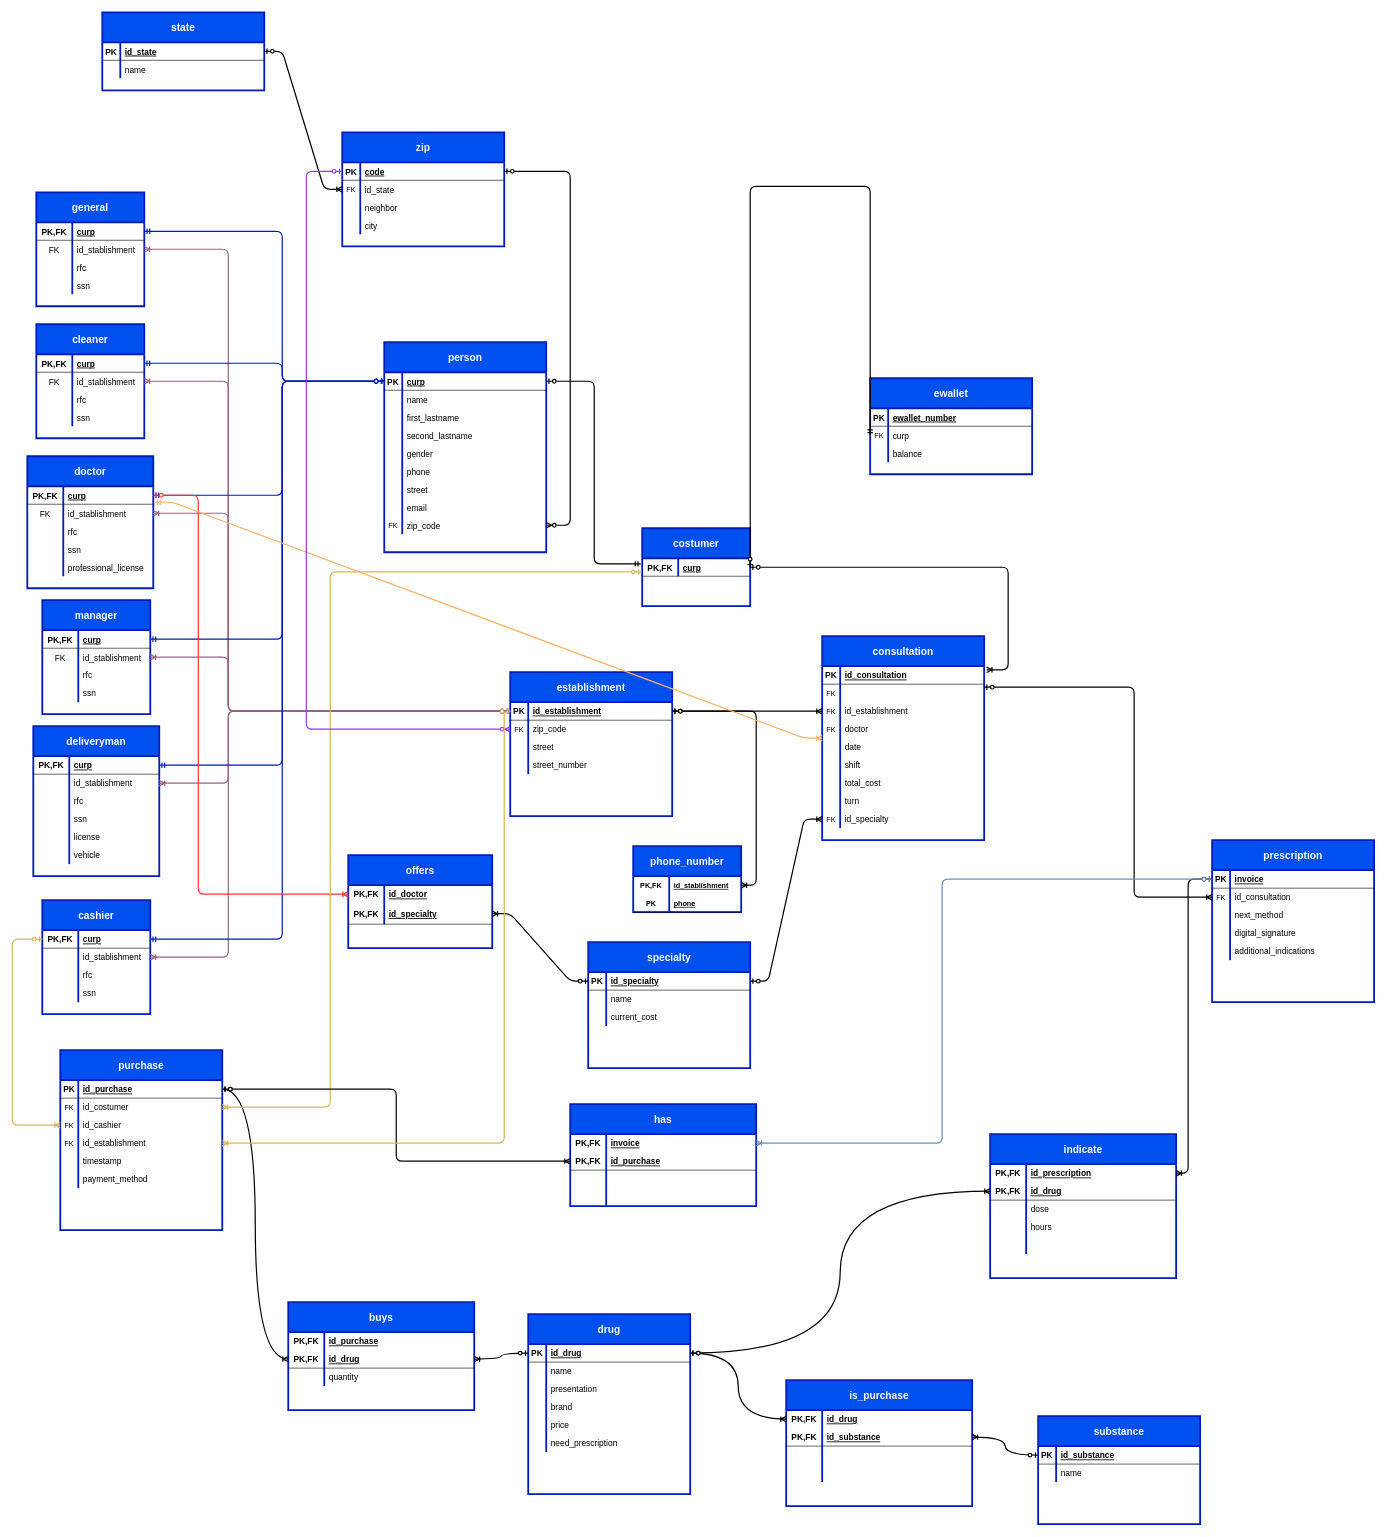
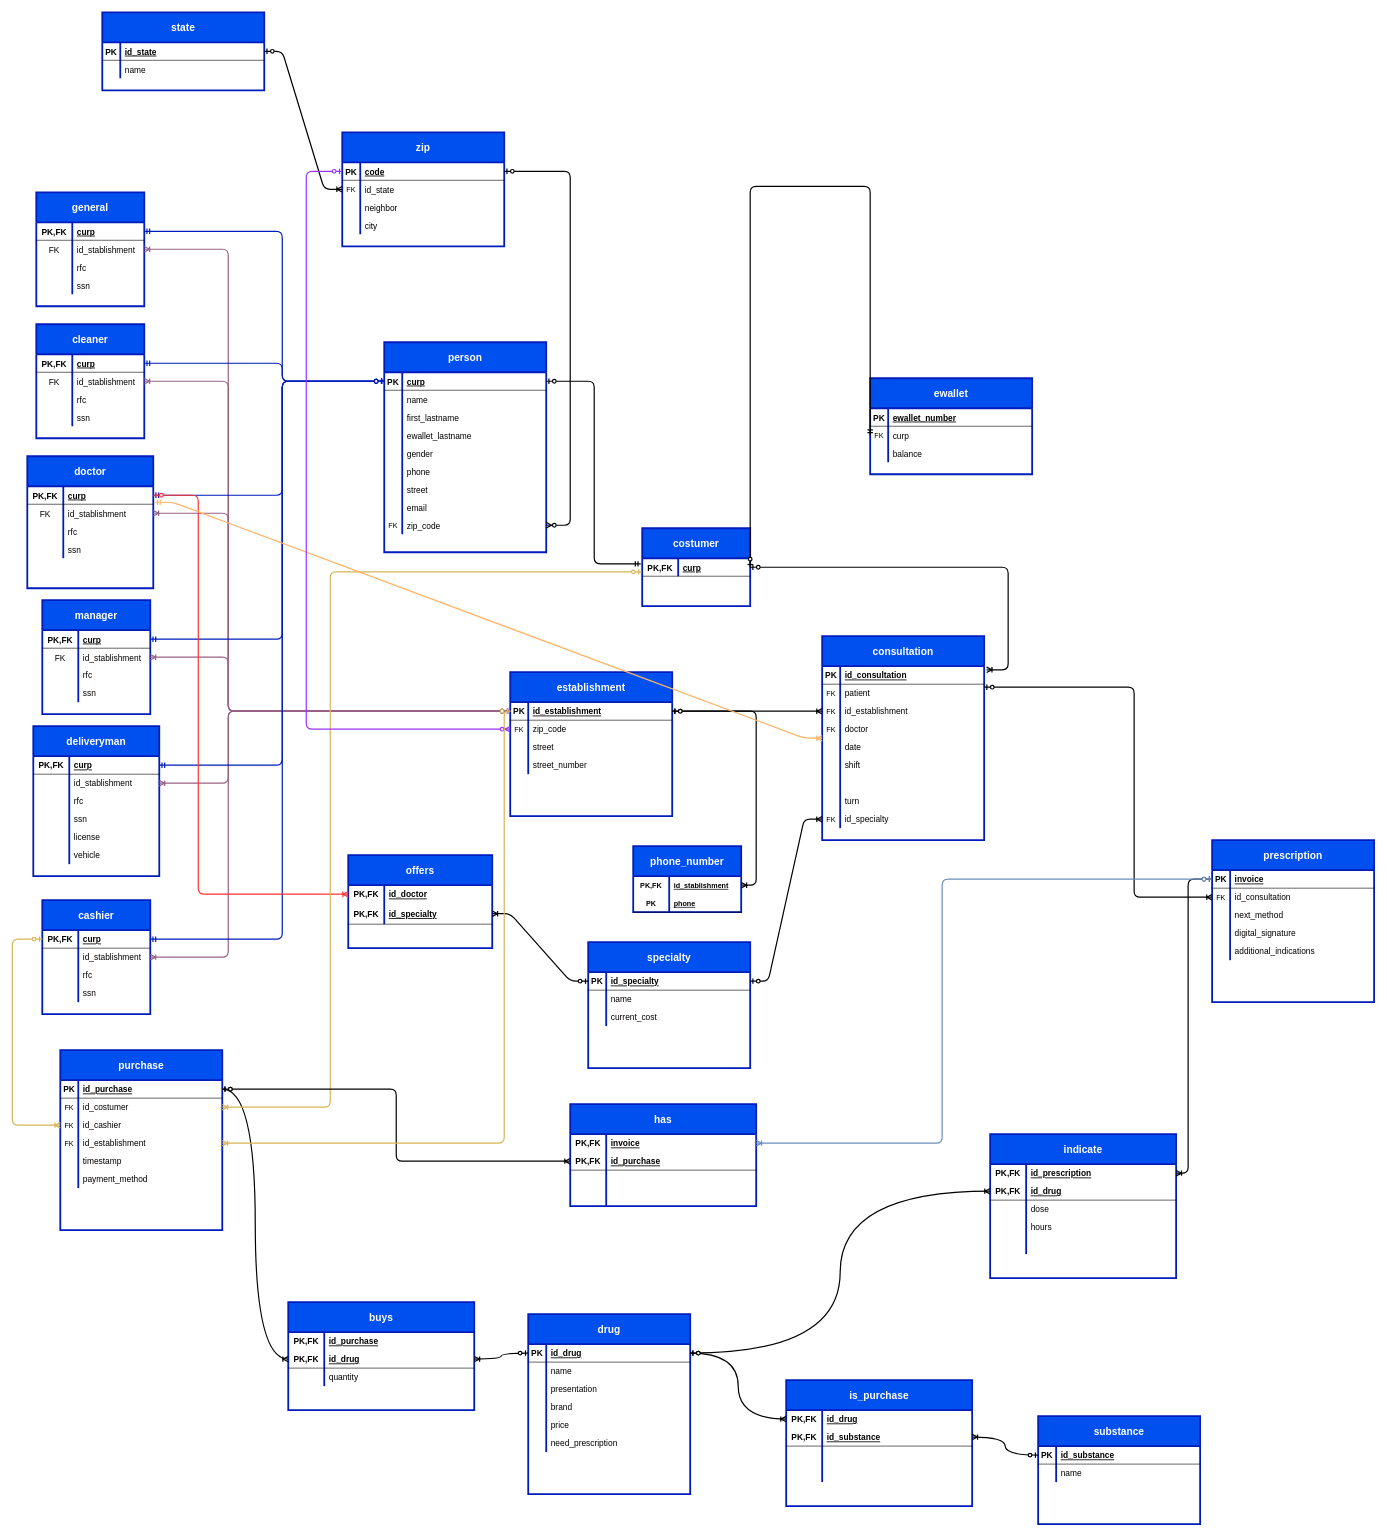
(441, 436) -> (441, 436)
(108, 567) -> none
none -> (912, 693)
(912, 783) -> none
